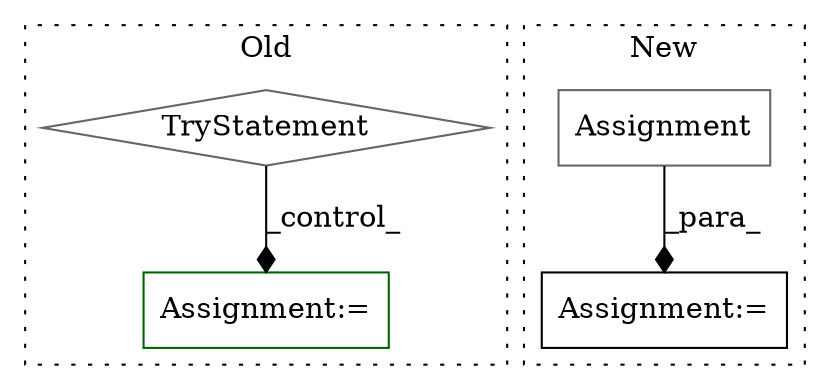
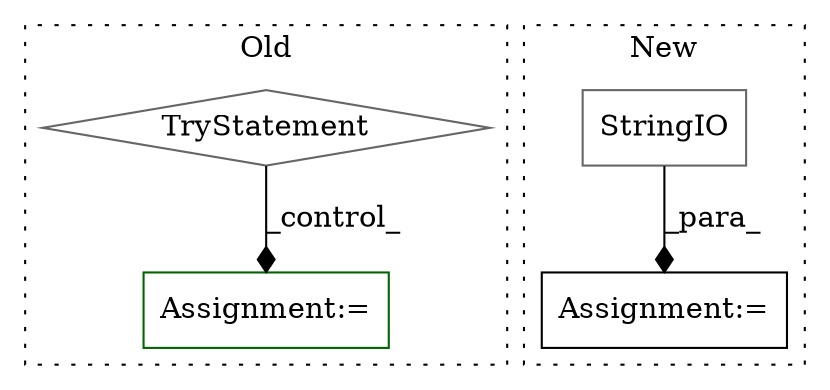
(664, 128) -> (664, 128)
